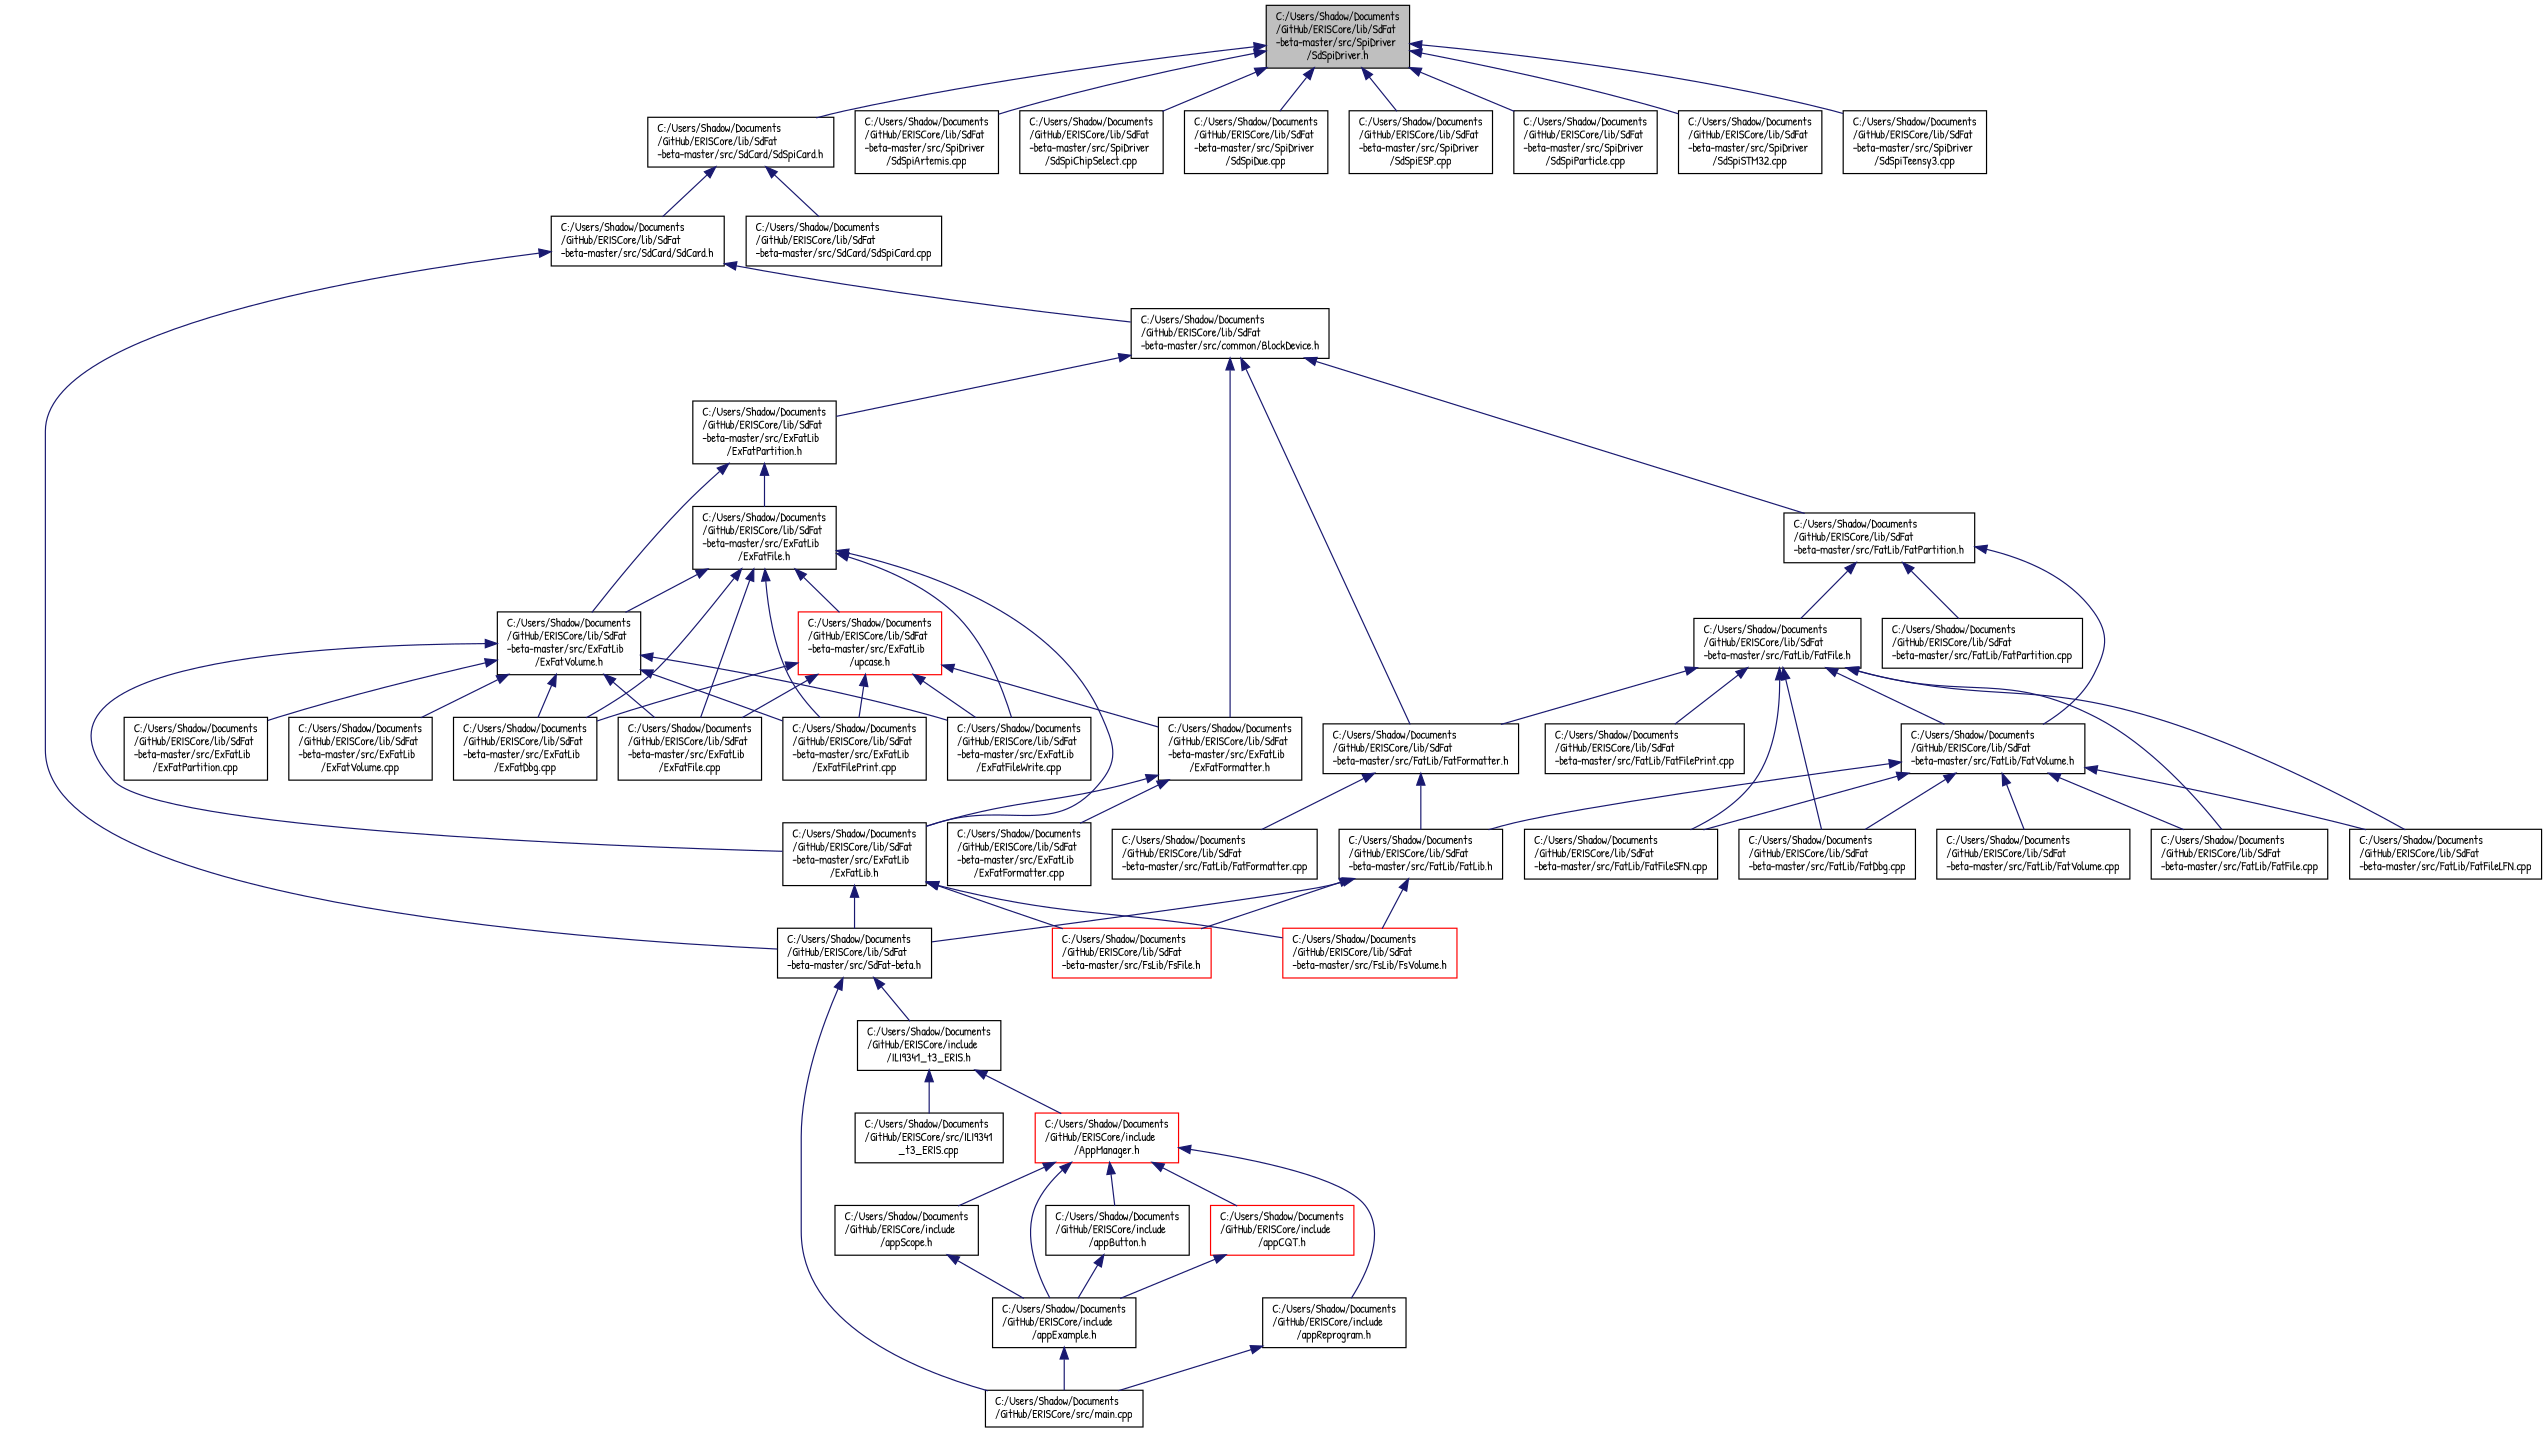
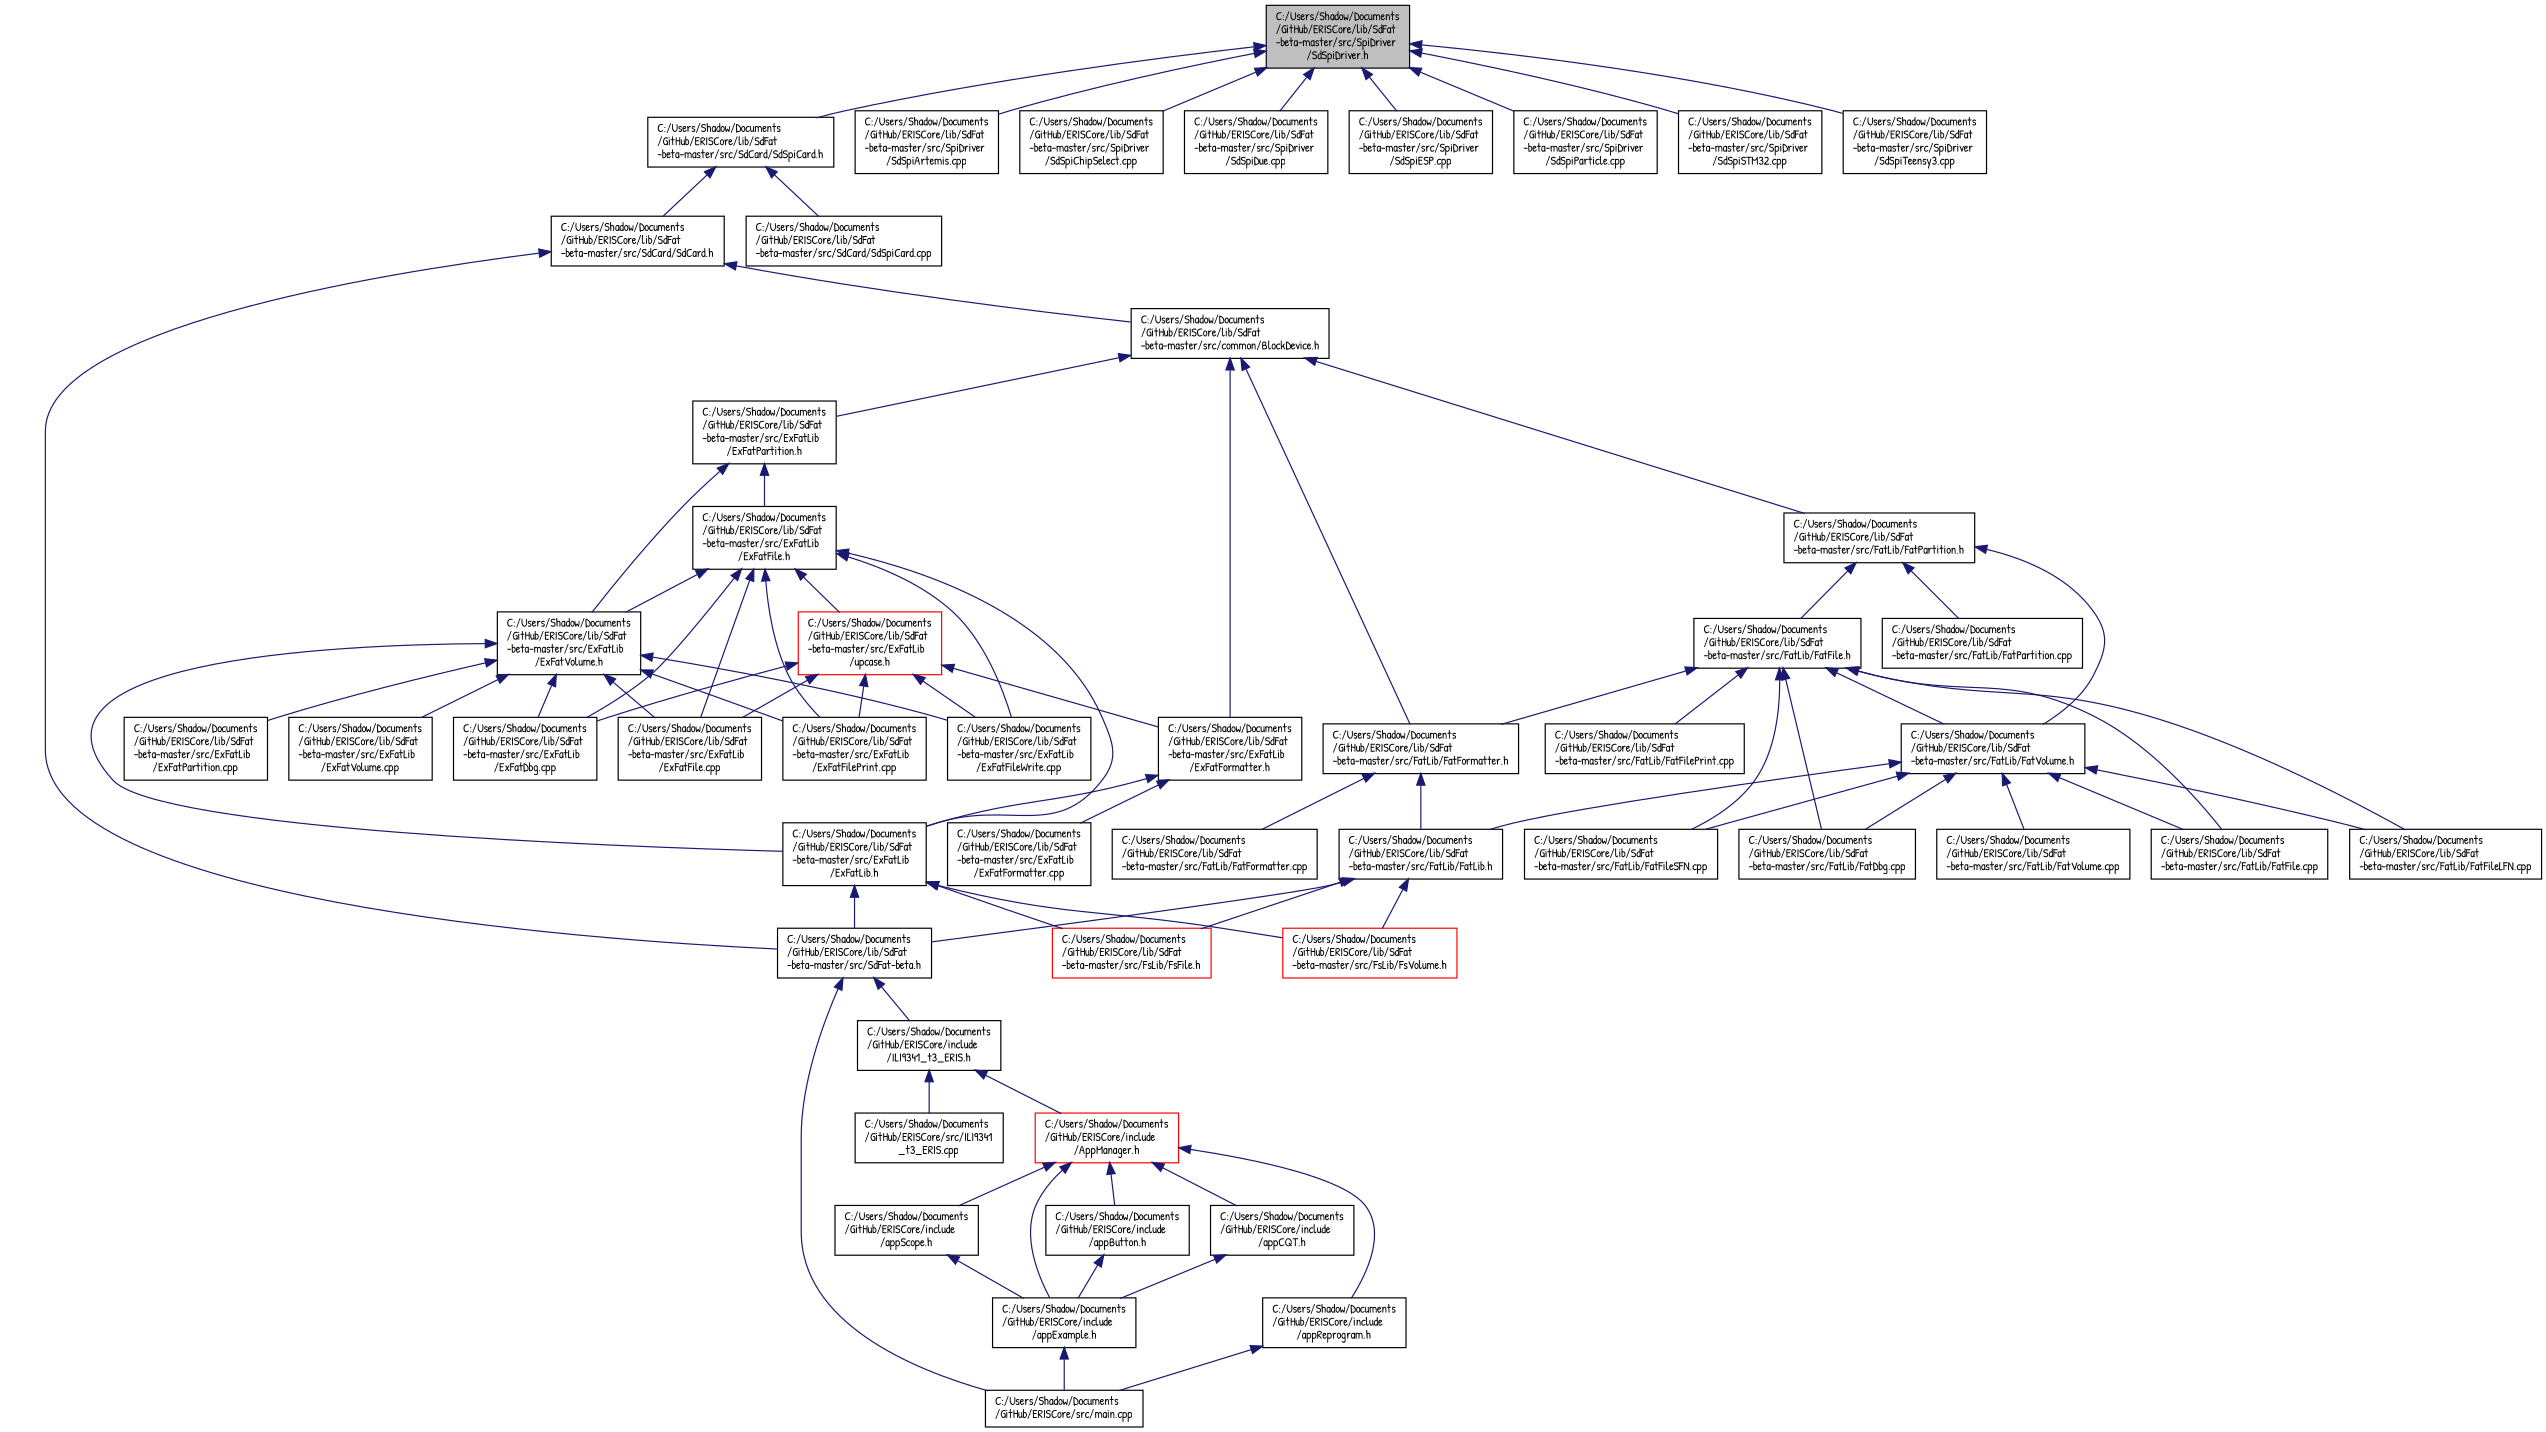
(1282, 1230) -> (1282, 1230)
